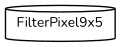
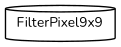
(60, 23) -> (60, 23)
